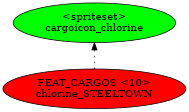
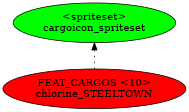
(94, 23) -> (94, 23)
